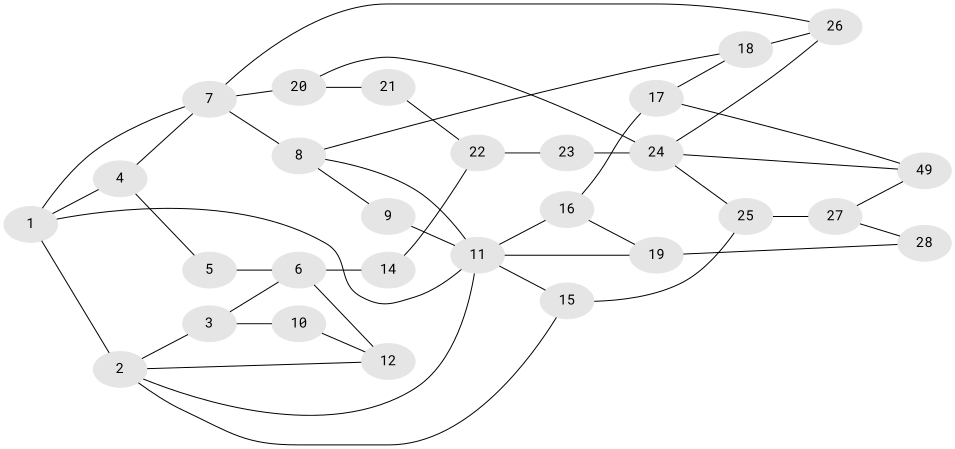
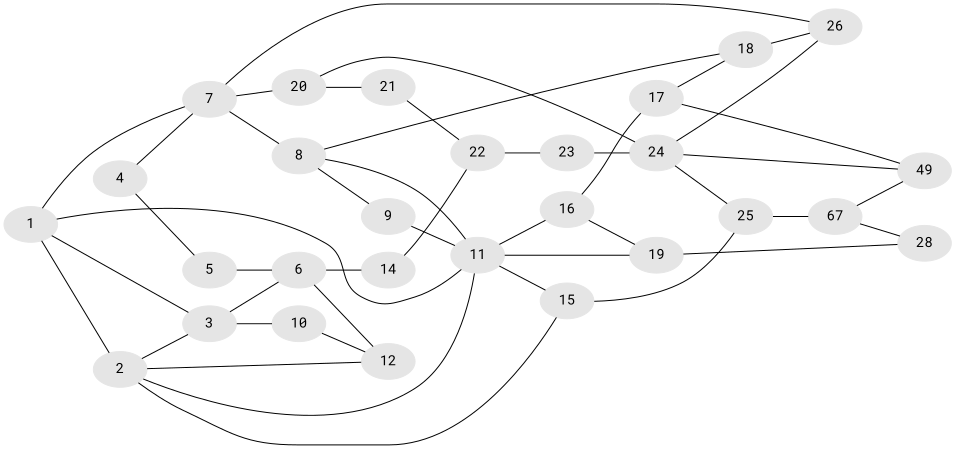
(76, 202) -> (120, 274)
(835, 216) -> (835, 216)
